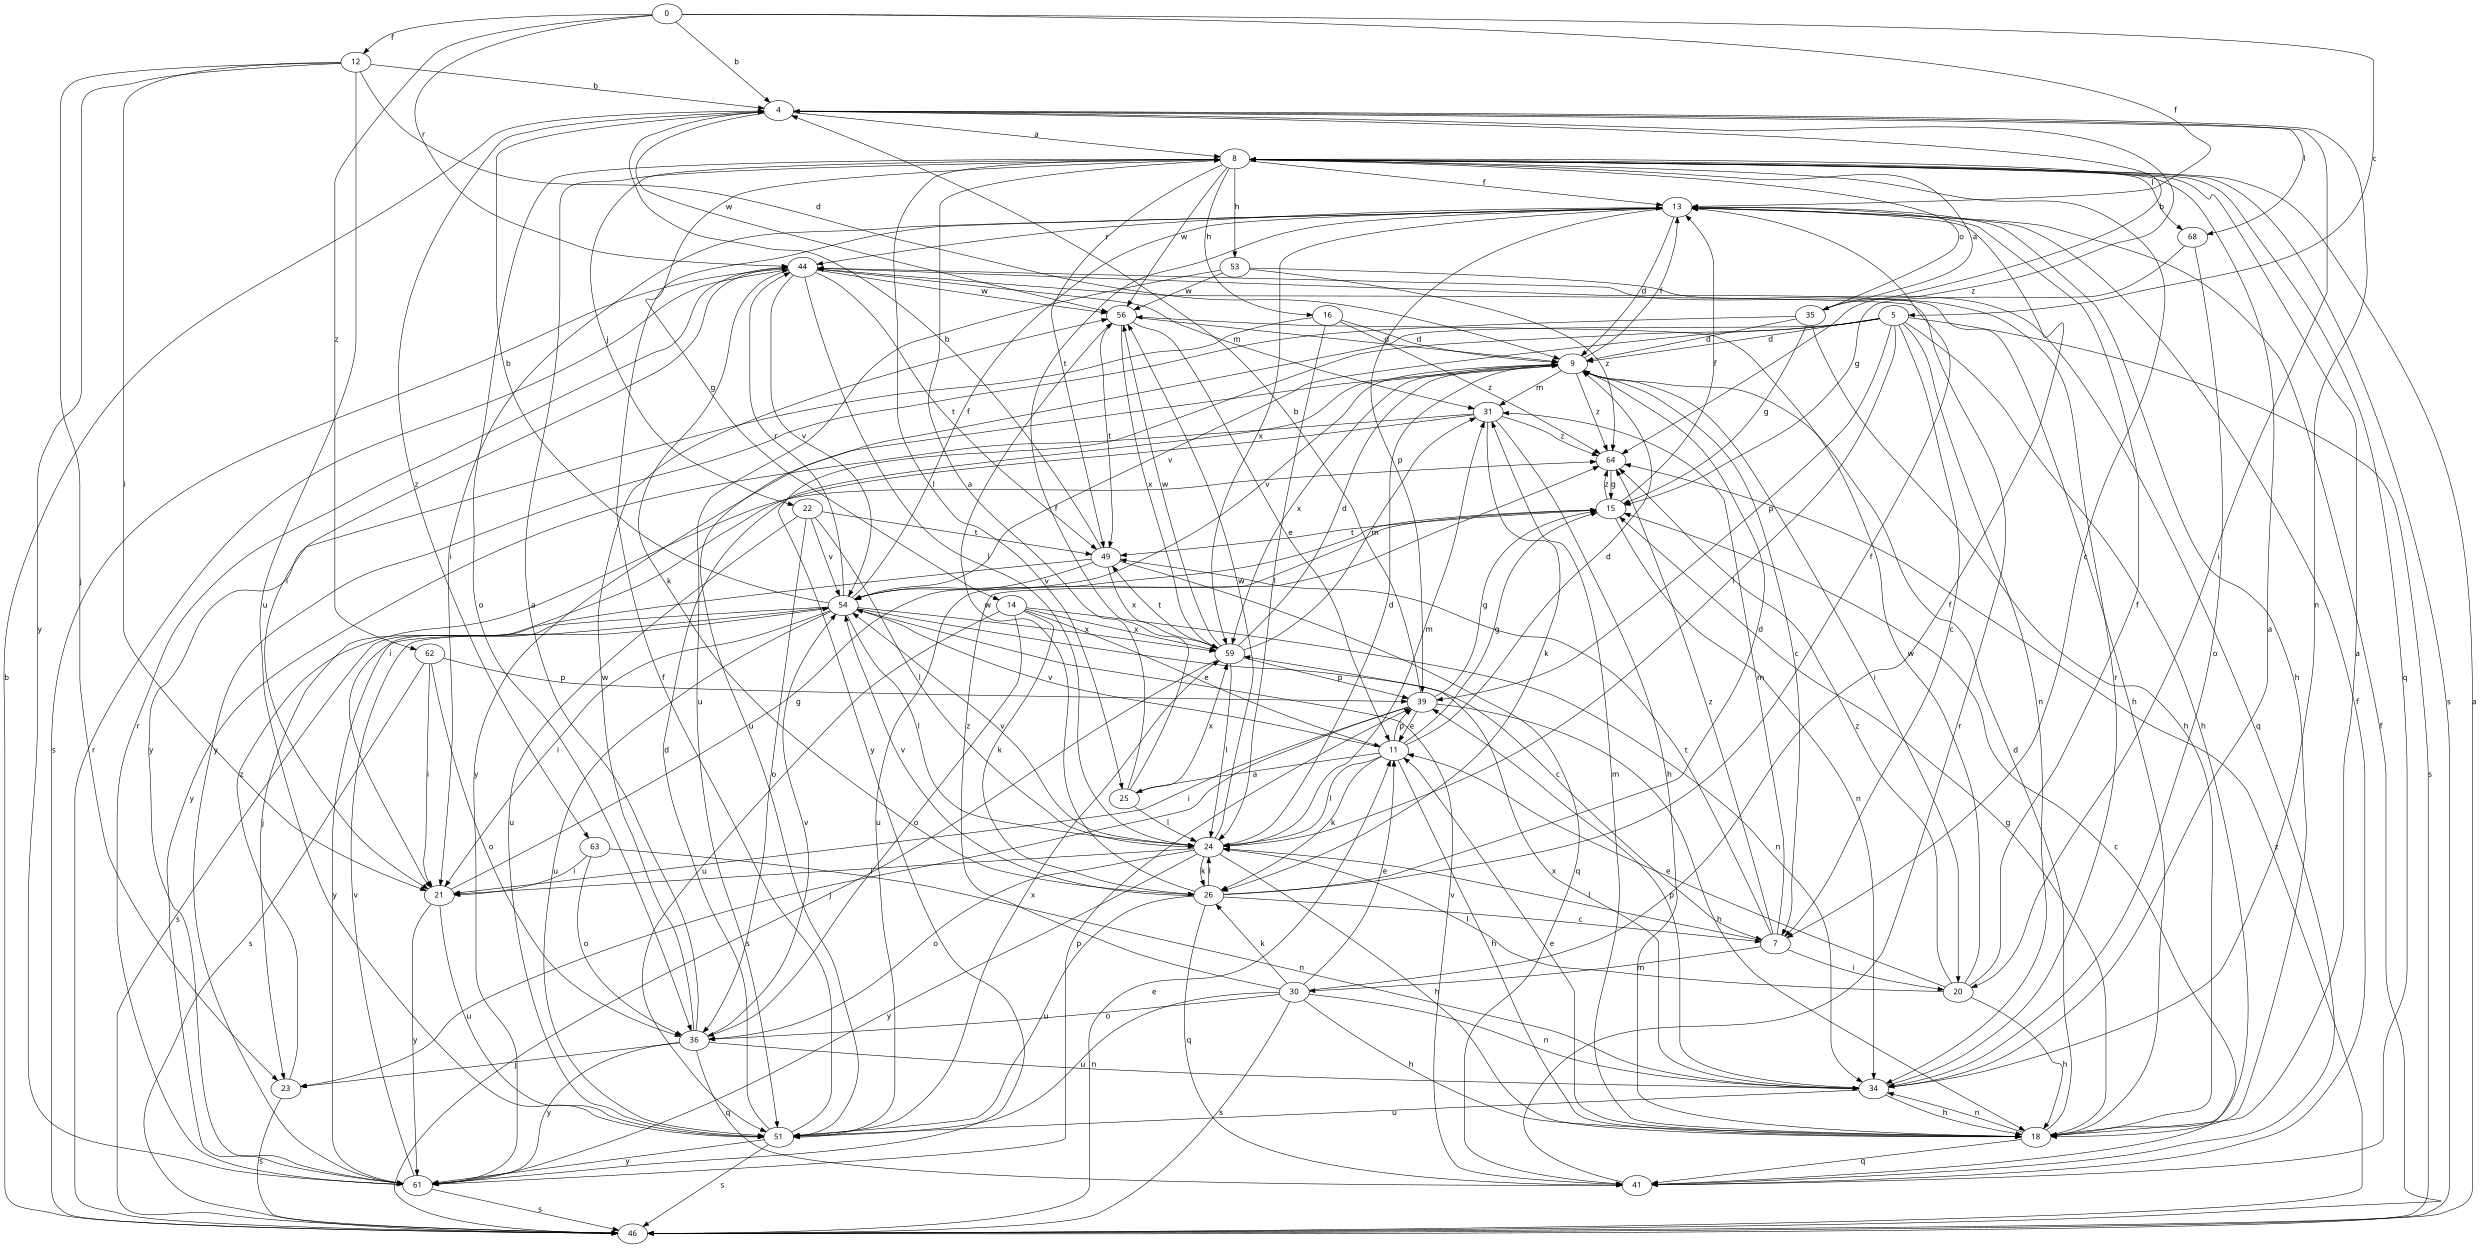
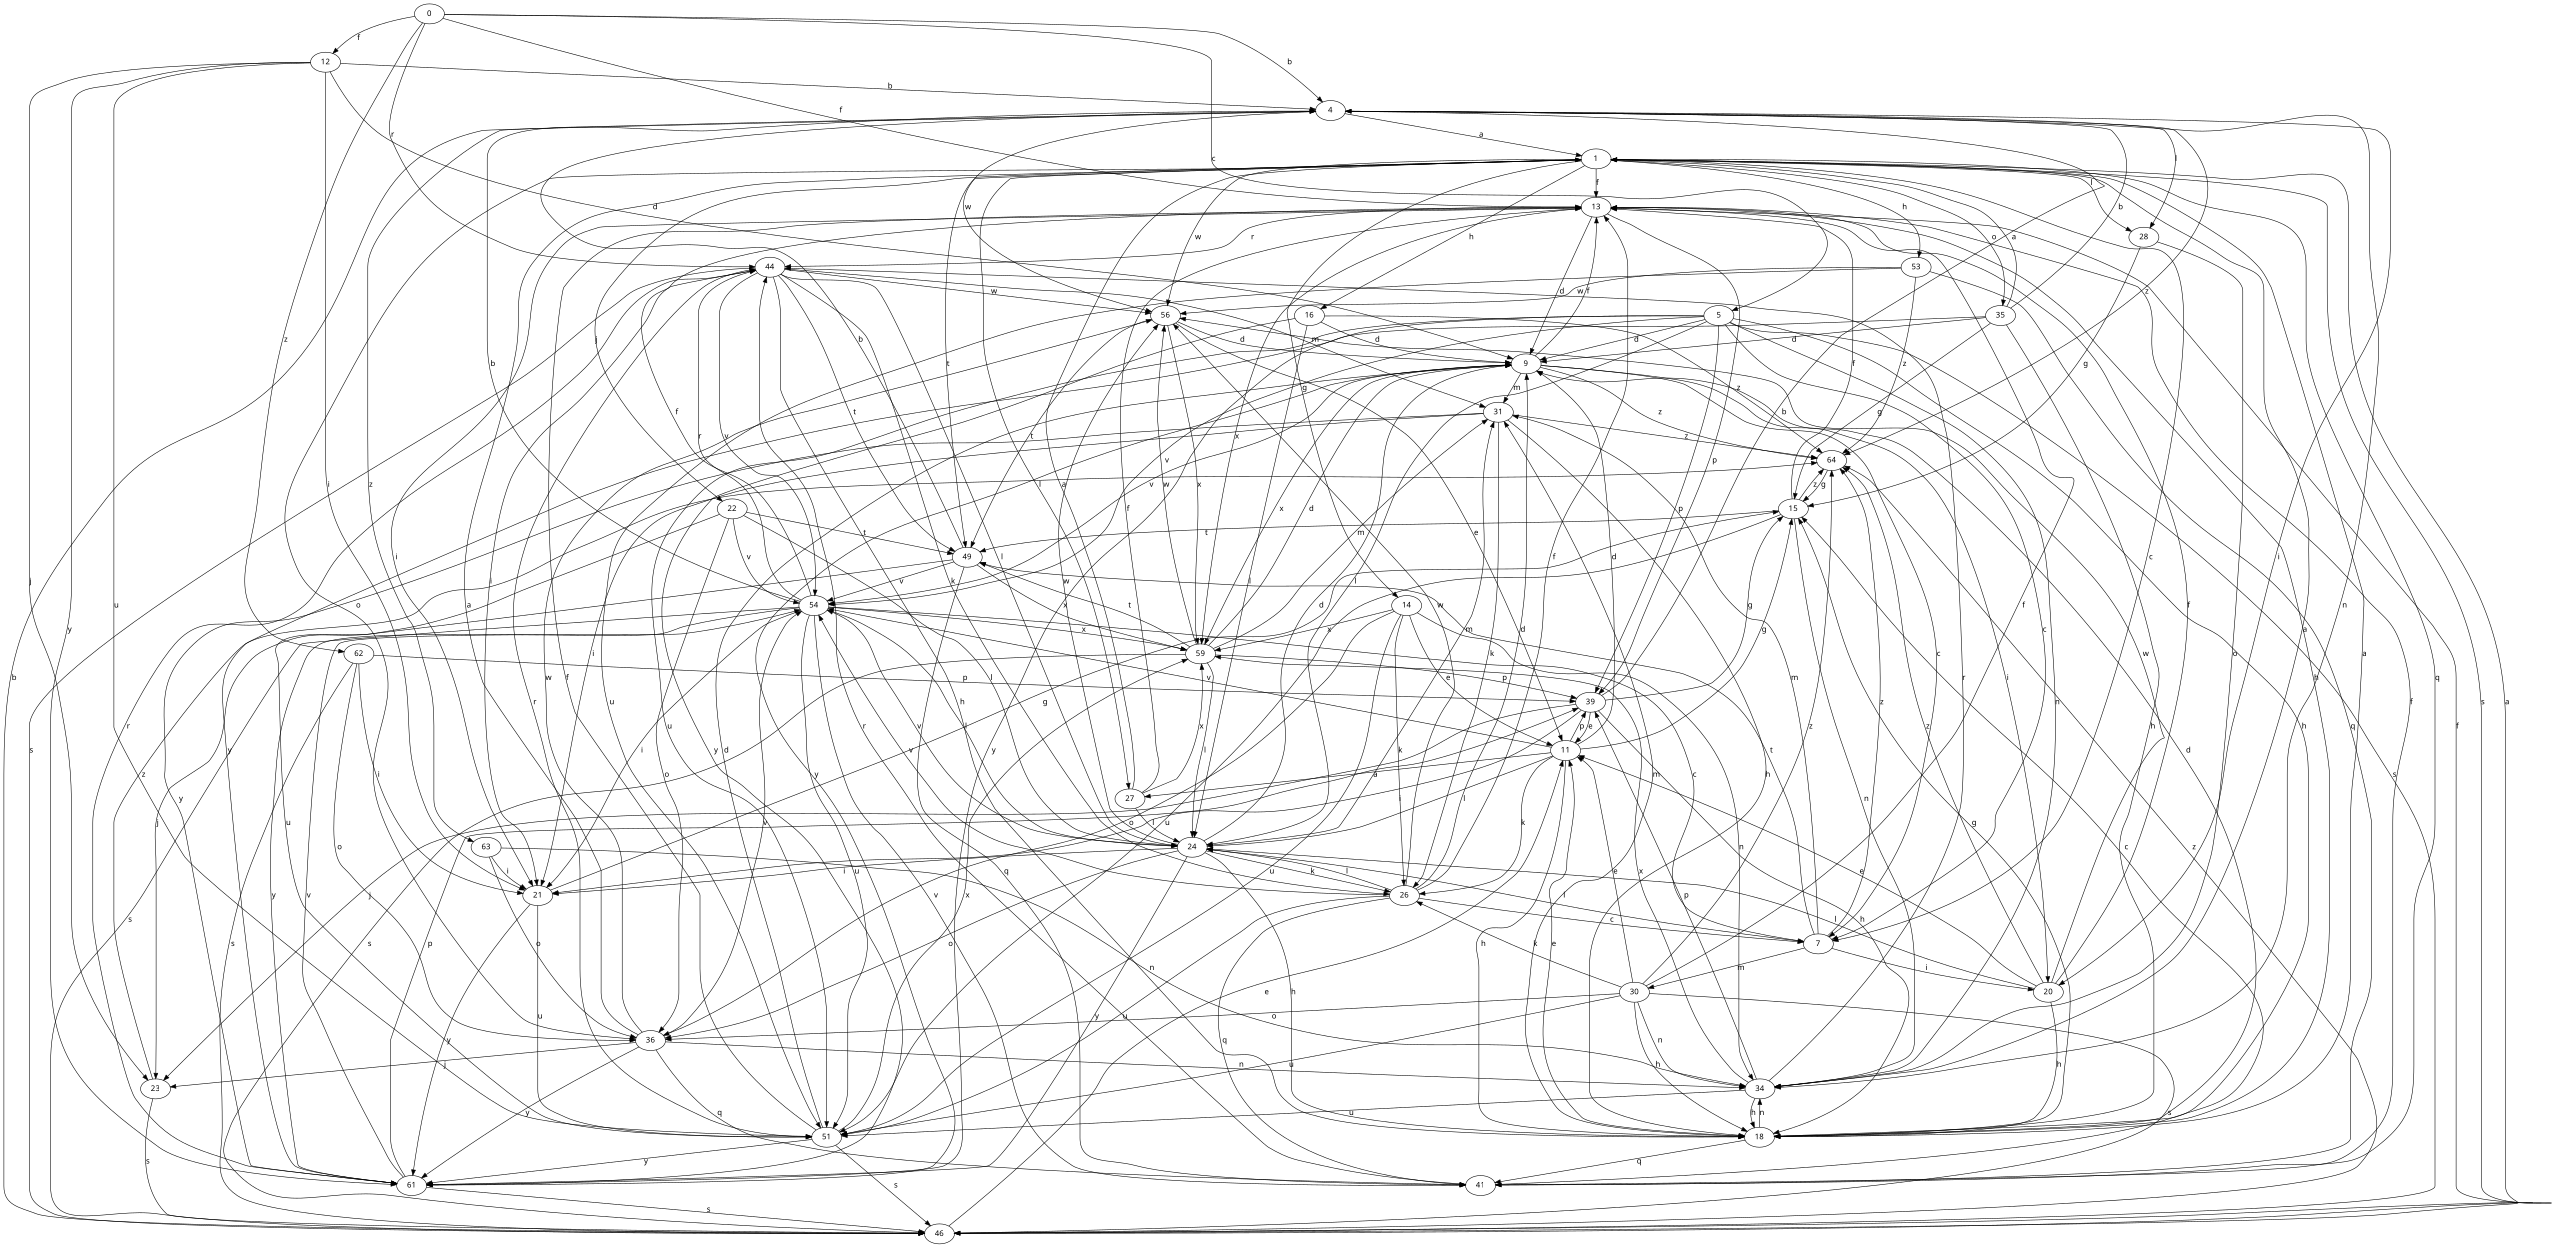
(1235, 159) -> (1596, 159)
(2193, 237) -> (2144, 237)
(1124, 799) -> (1130, 799)
(75, 807) -> (540, 734)
